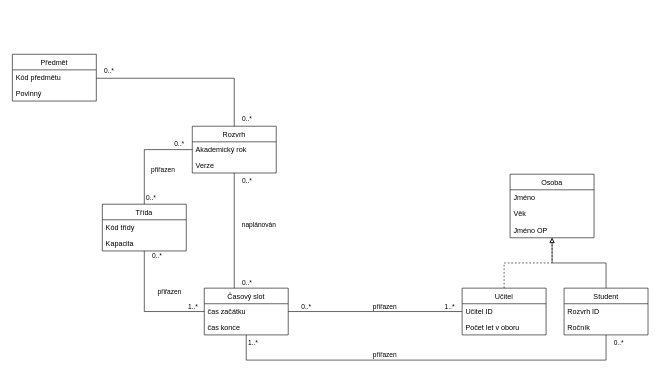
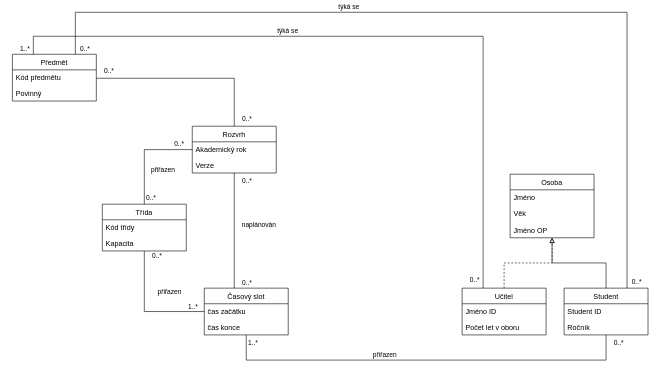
none -> (332, 12)
none -> (375, 36)
(375, 312) -> none
(481, 312) -> (481, 312)
(585, 312) -> (587, 312)
